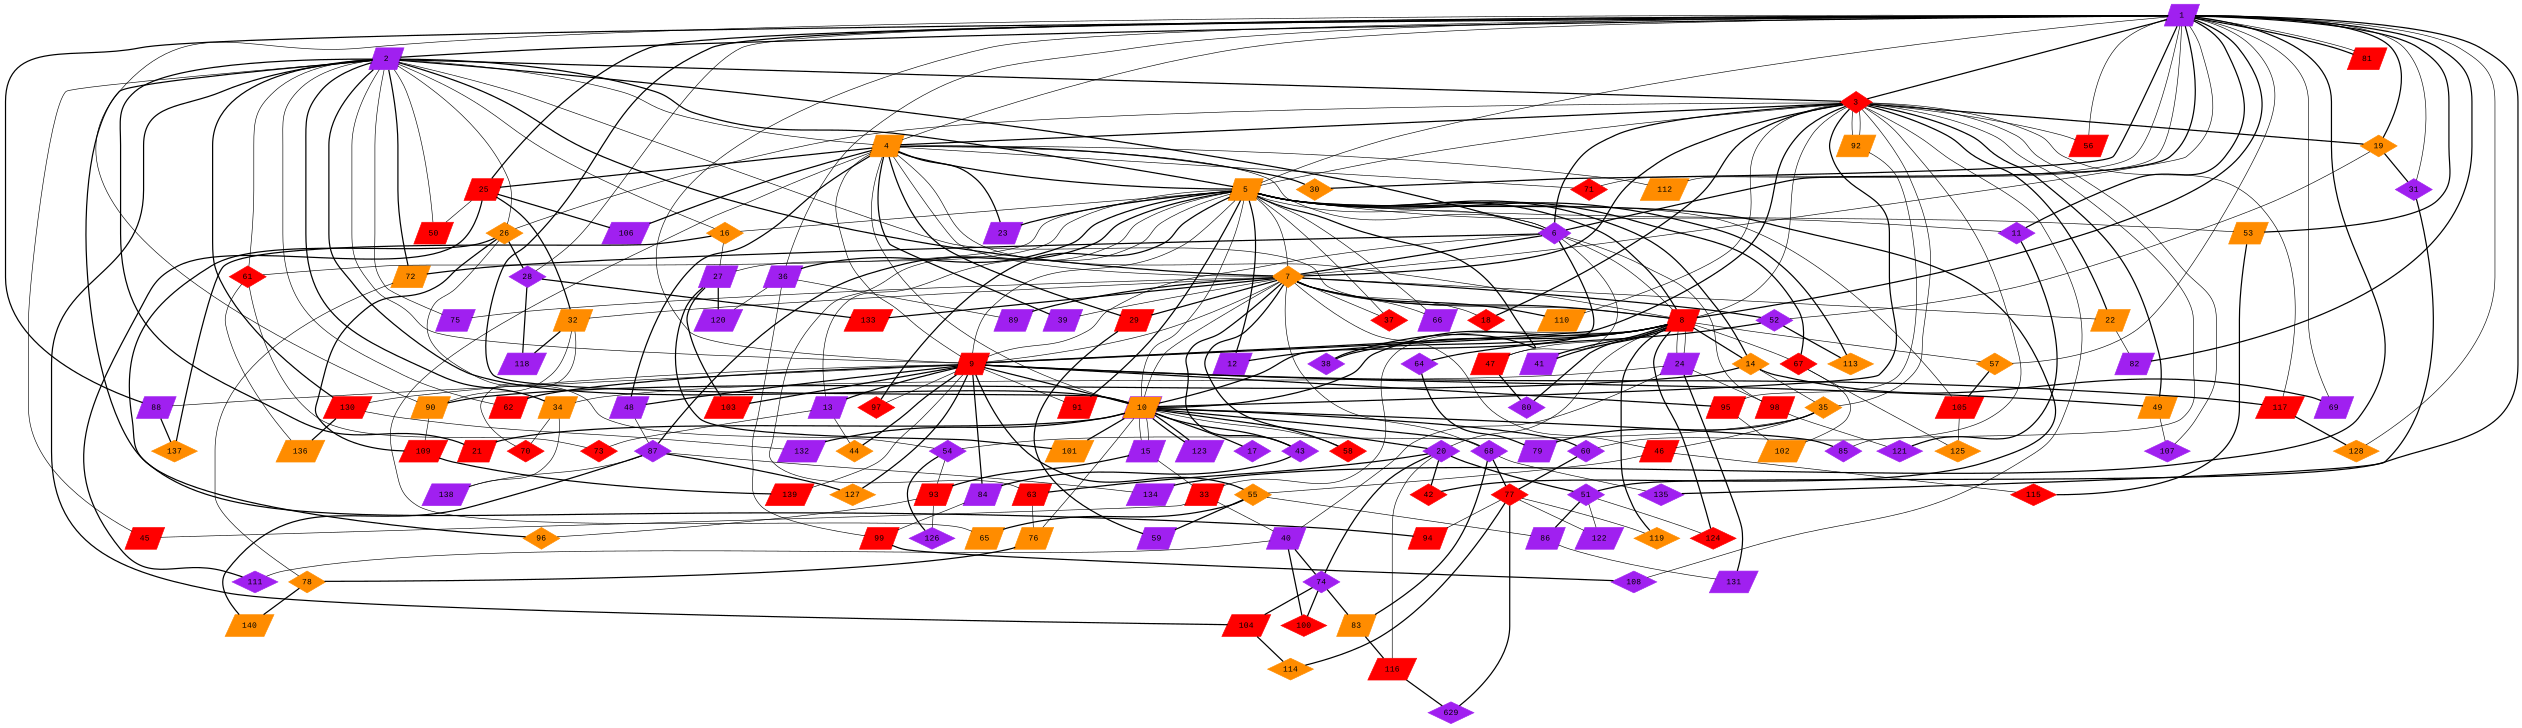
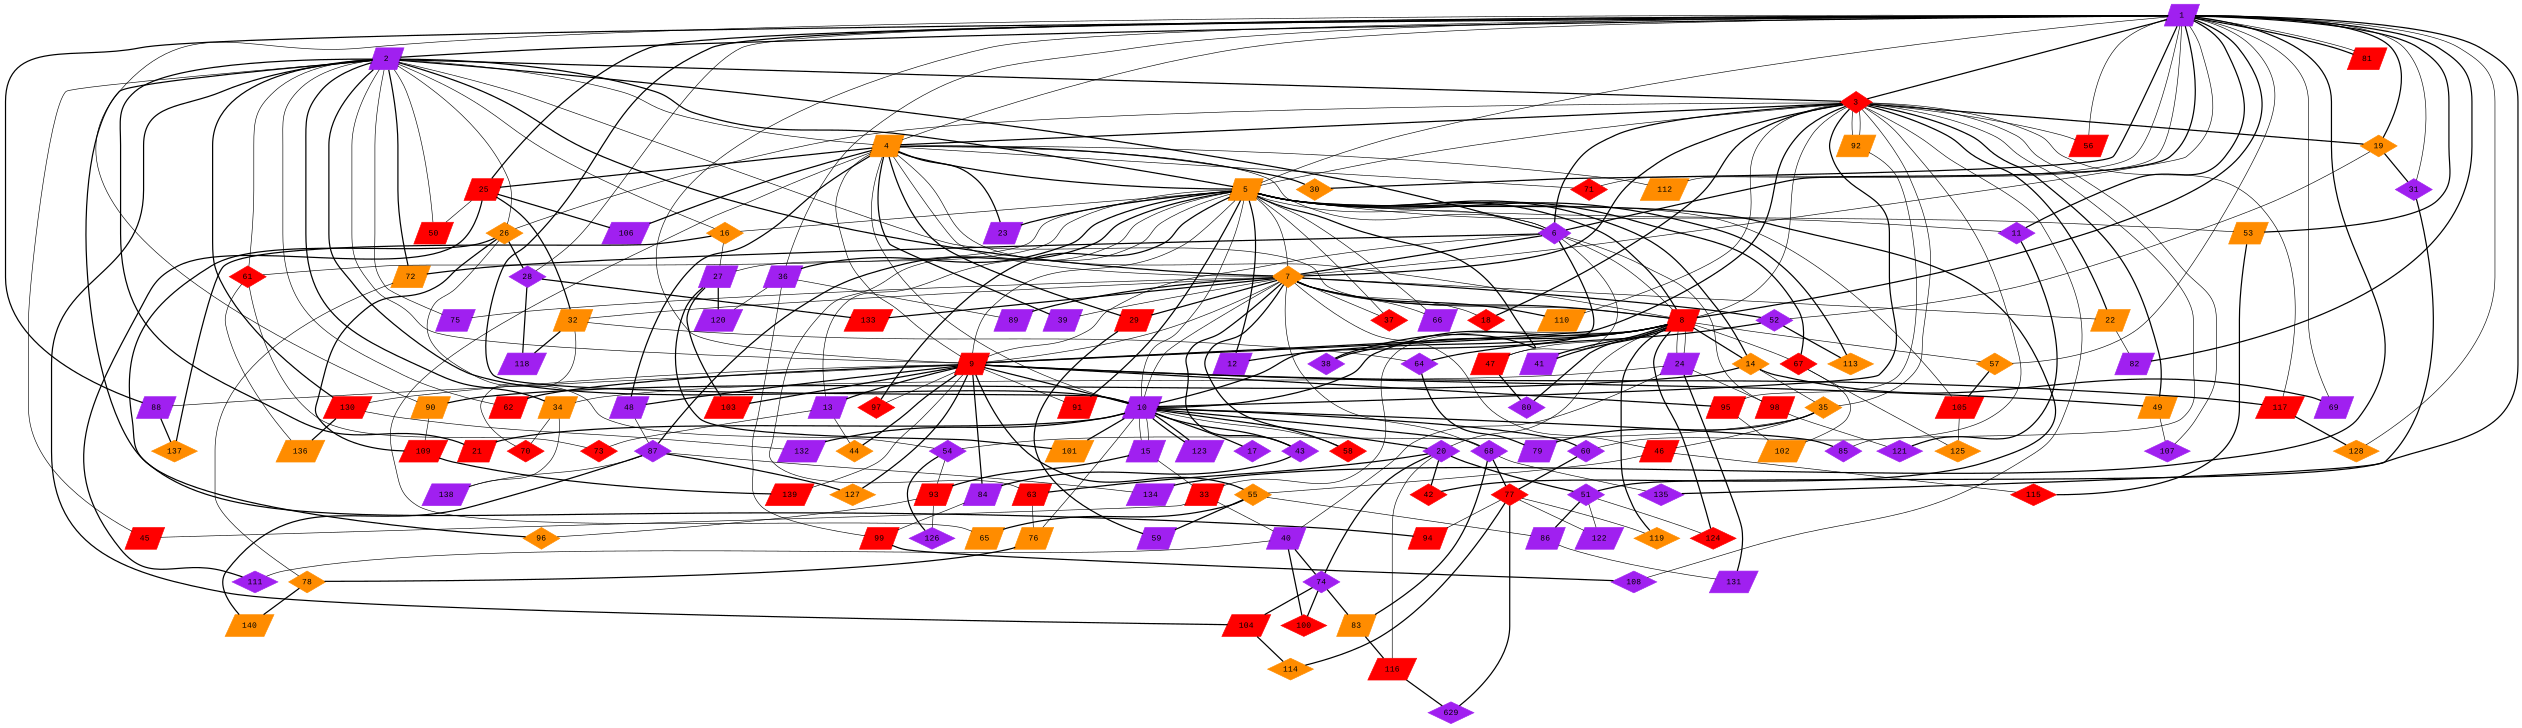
(546, 378) -> (997, 339)
(1142, 408) -> (1142, 408)
